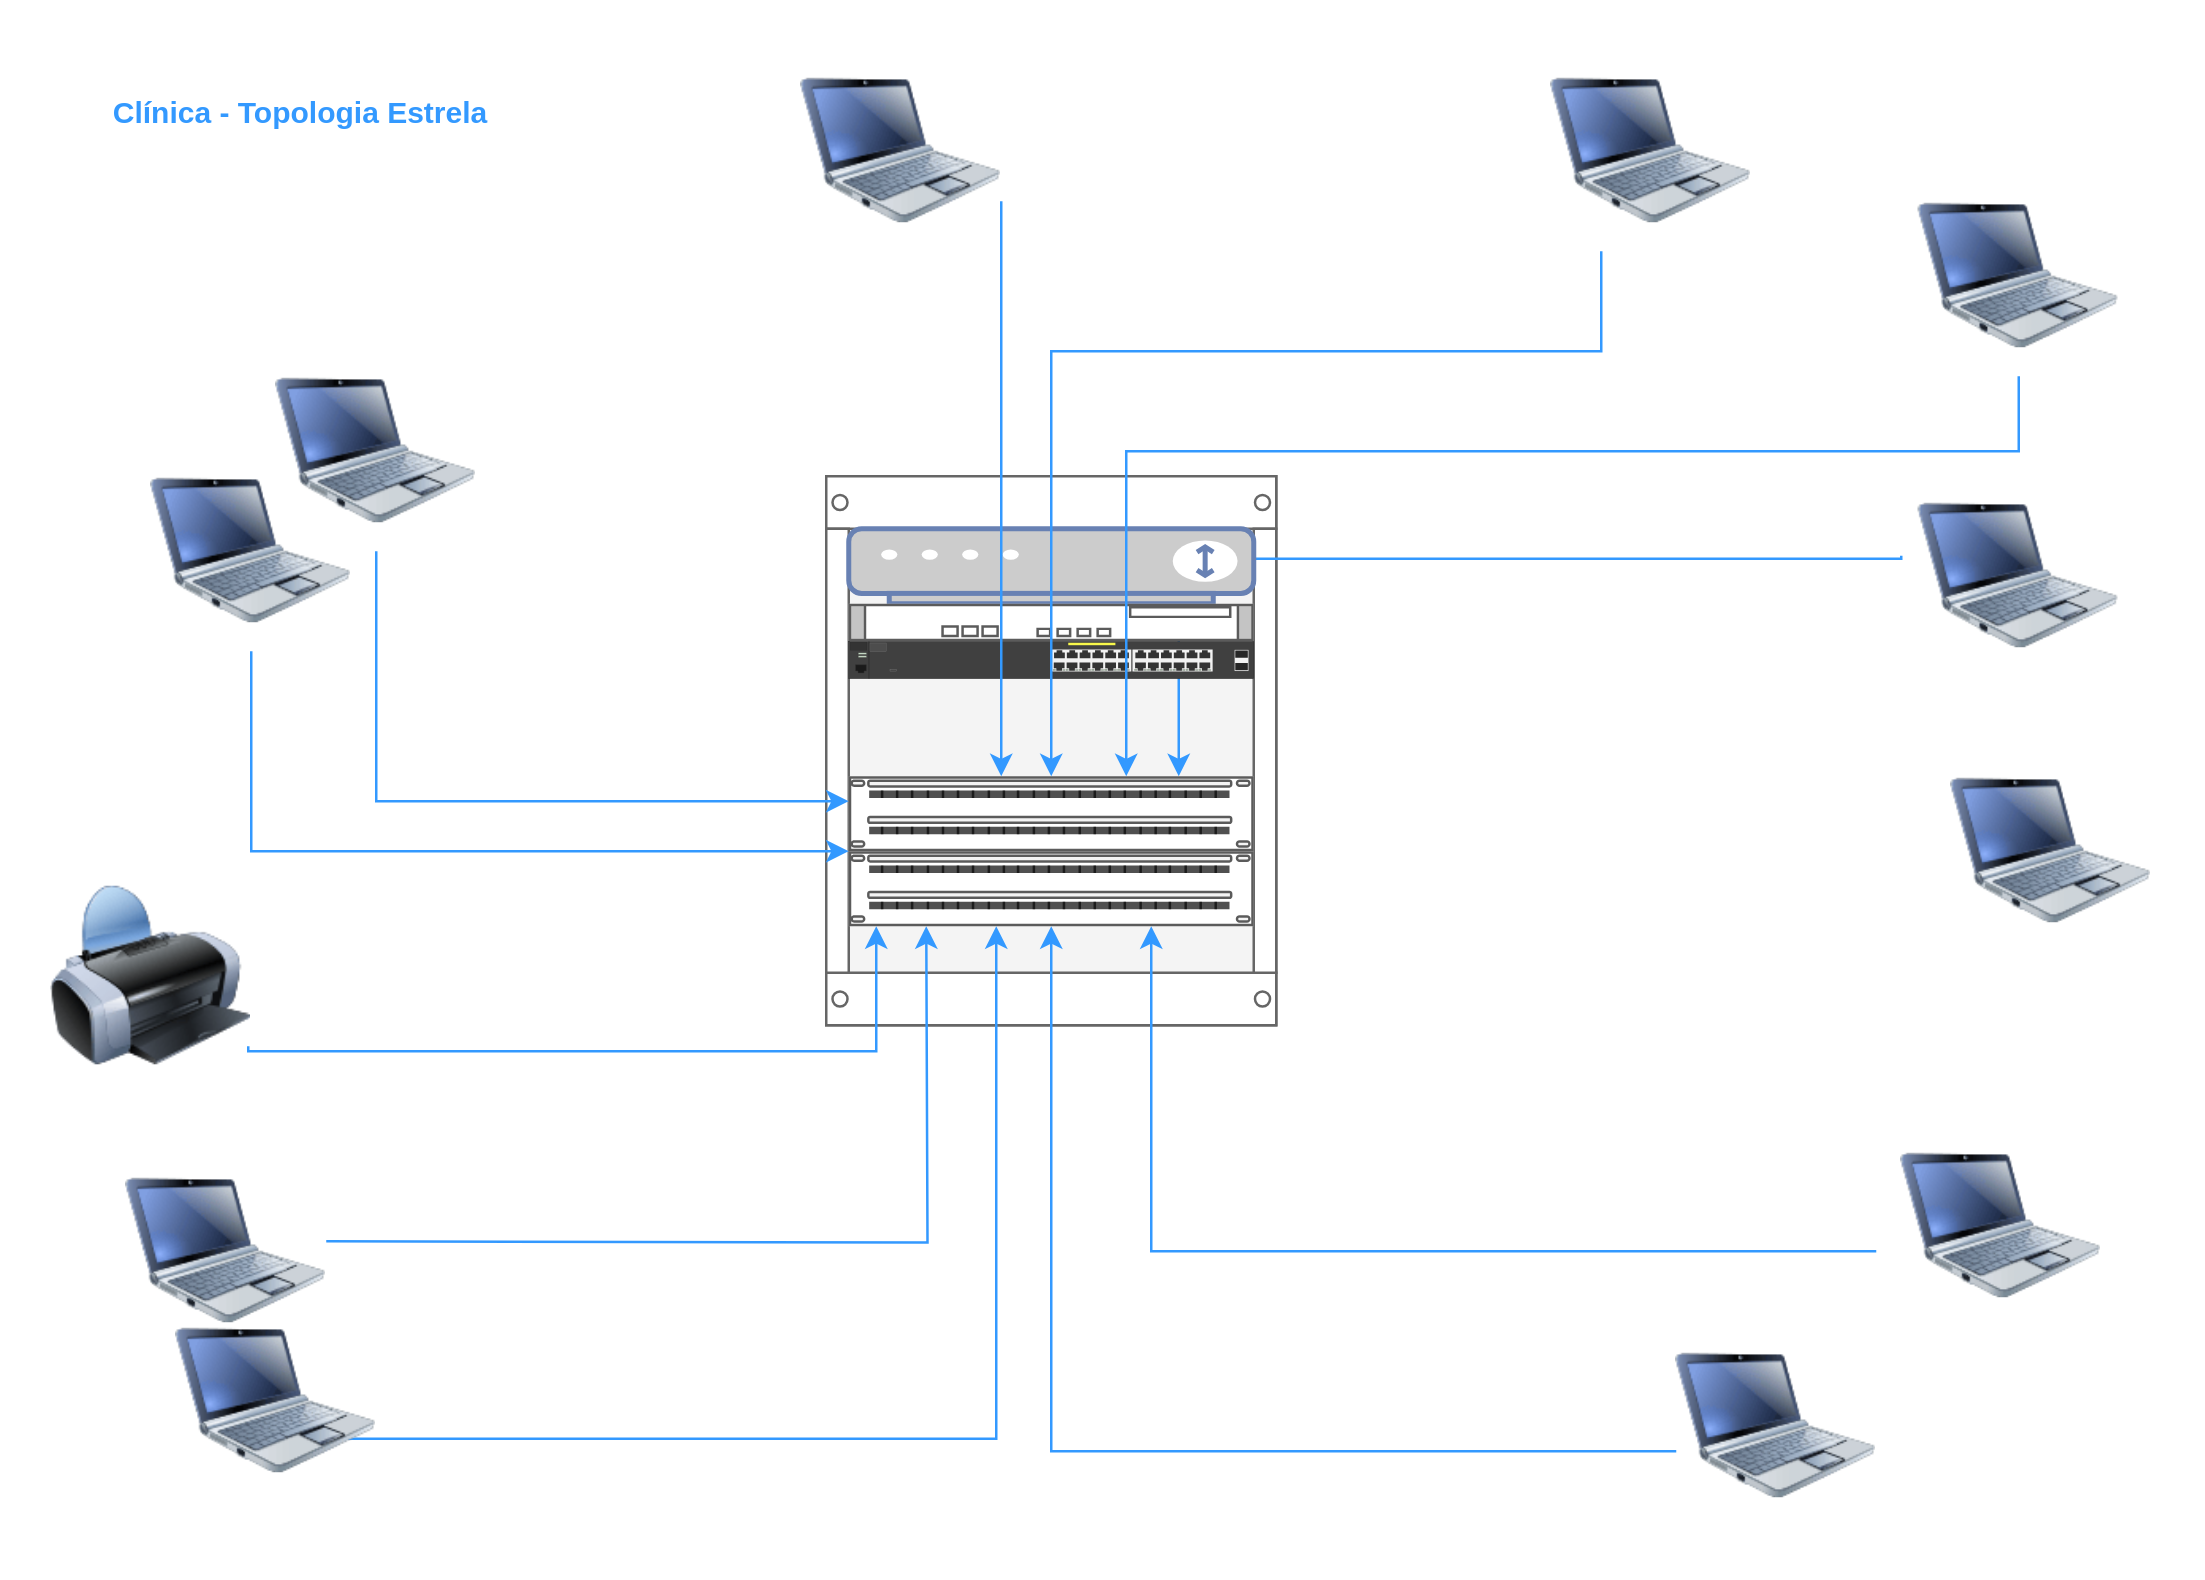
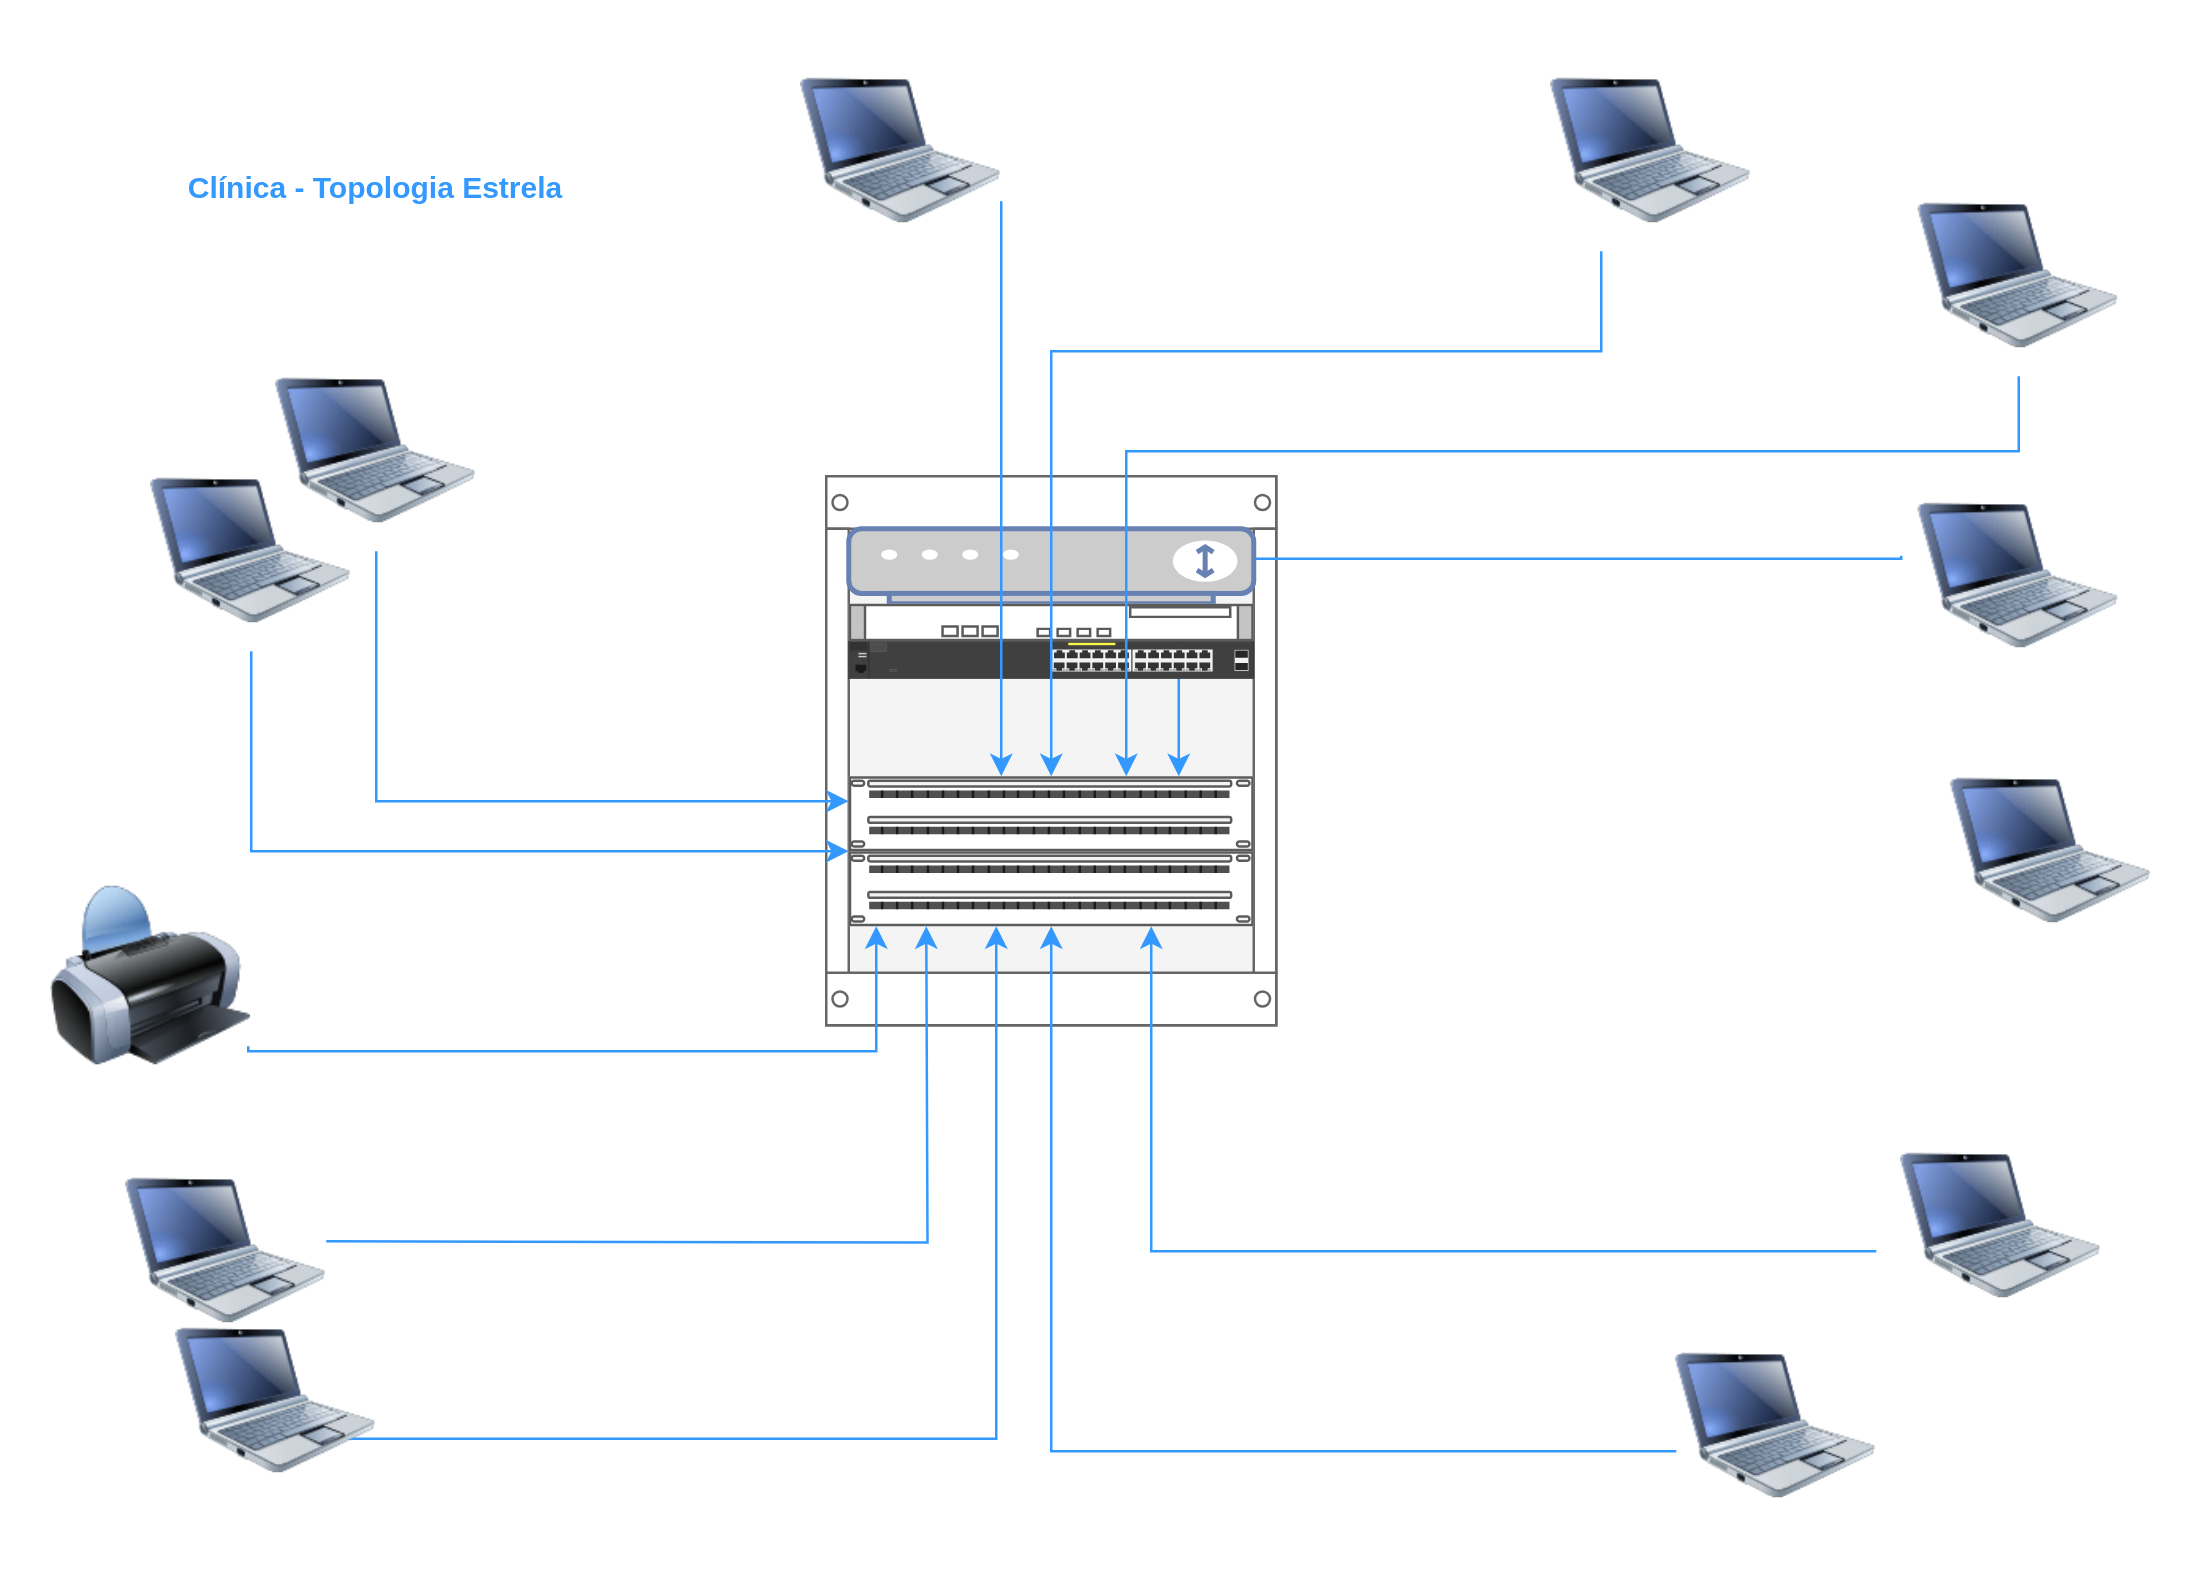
(301, 114) -> (376, 189)
